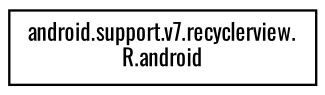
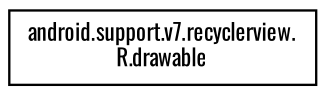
(163, 48) -> (163, 48)
